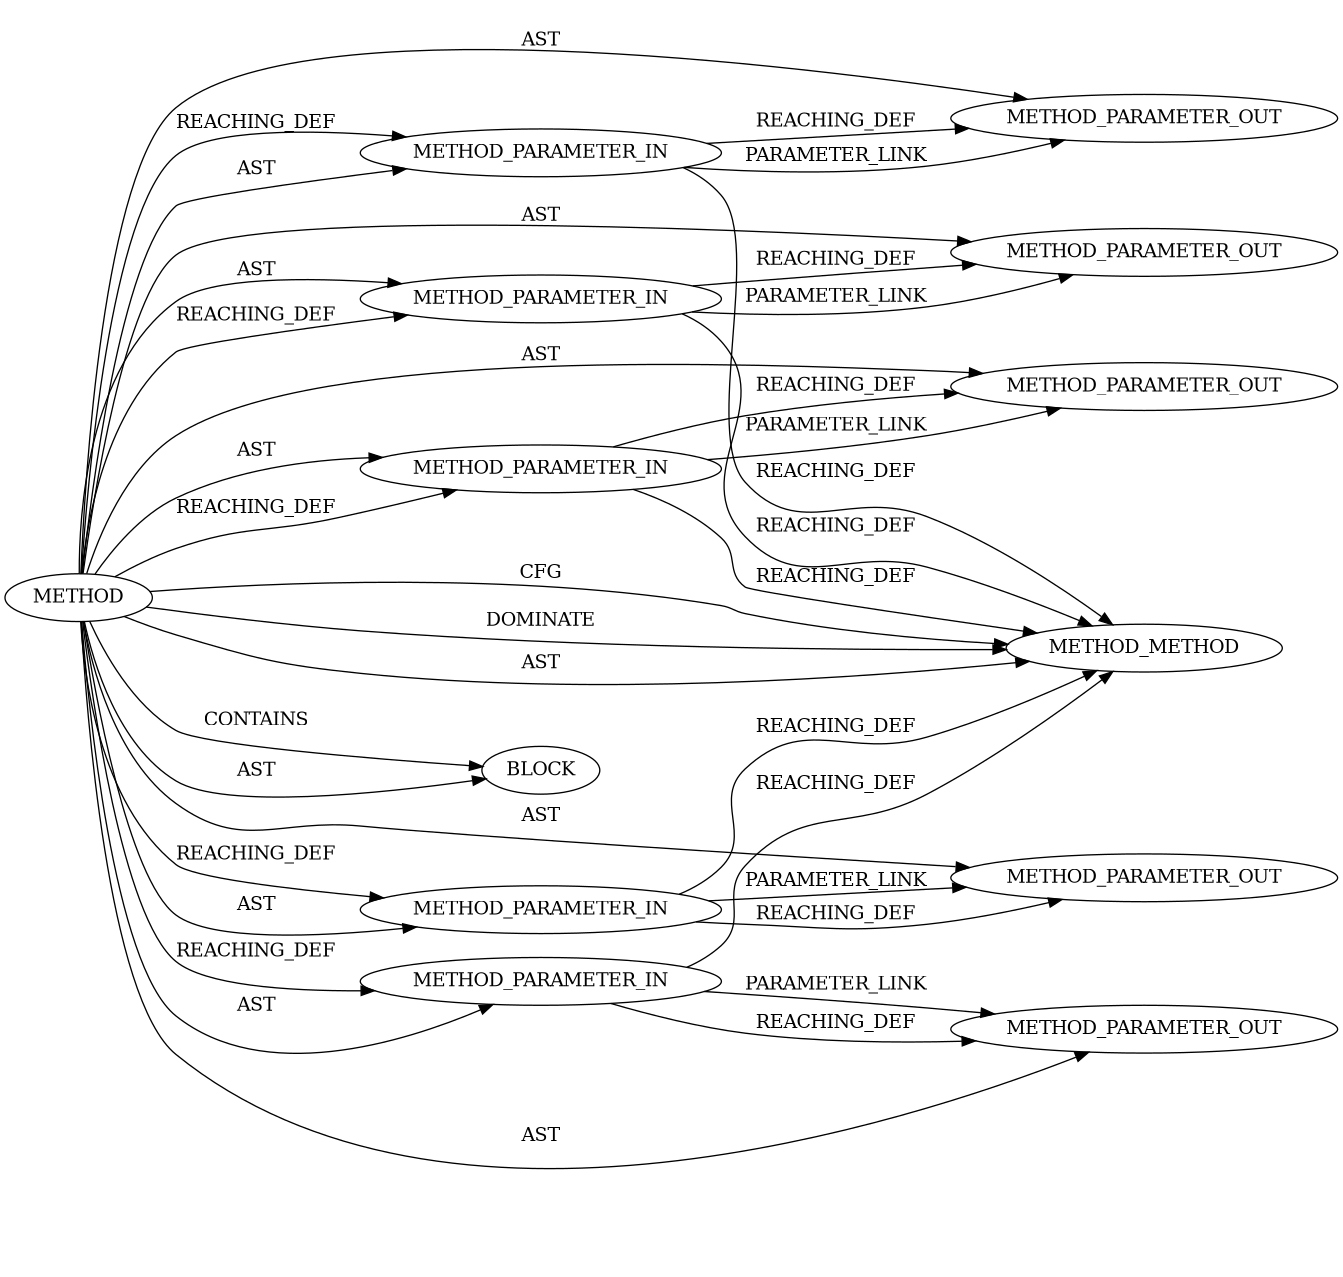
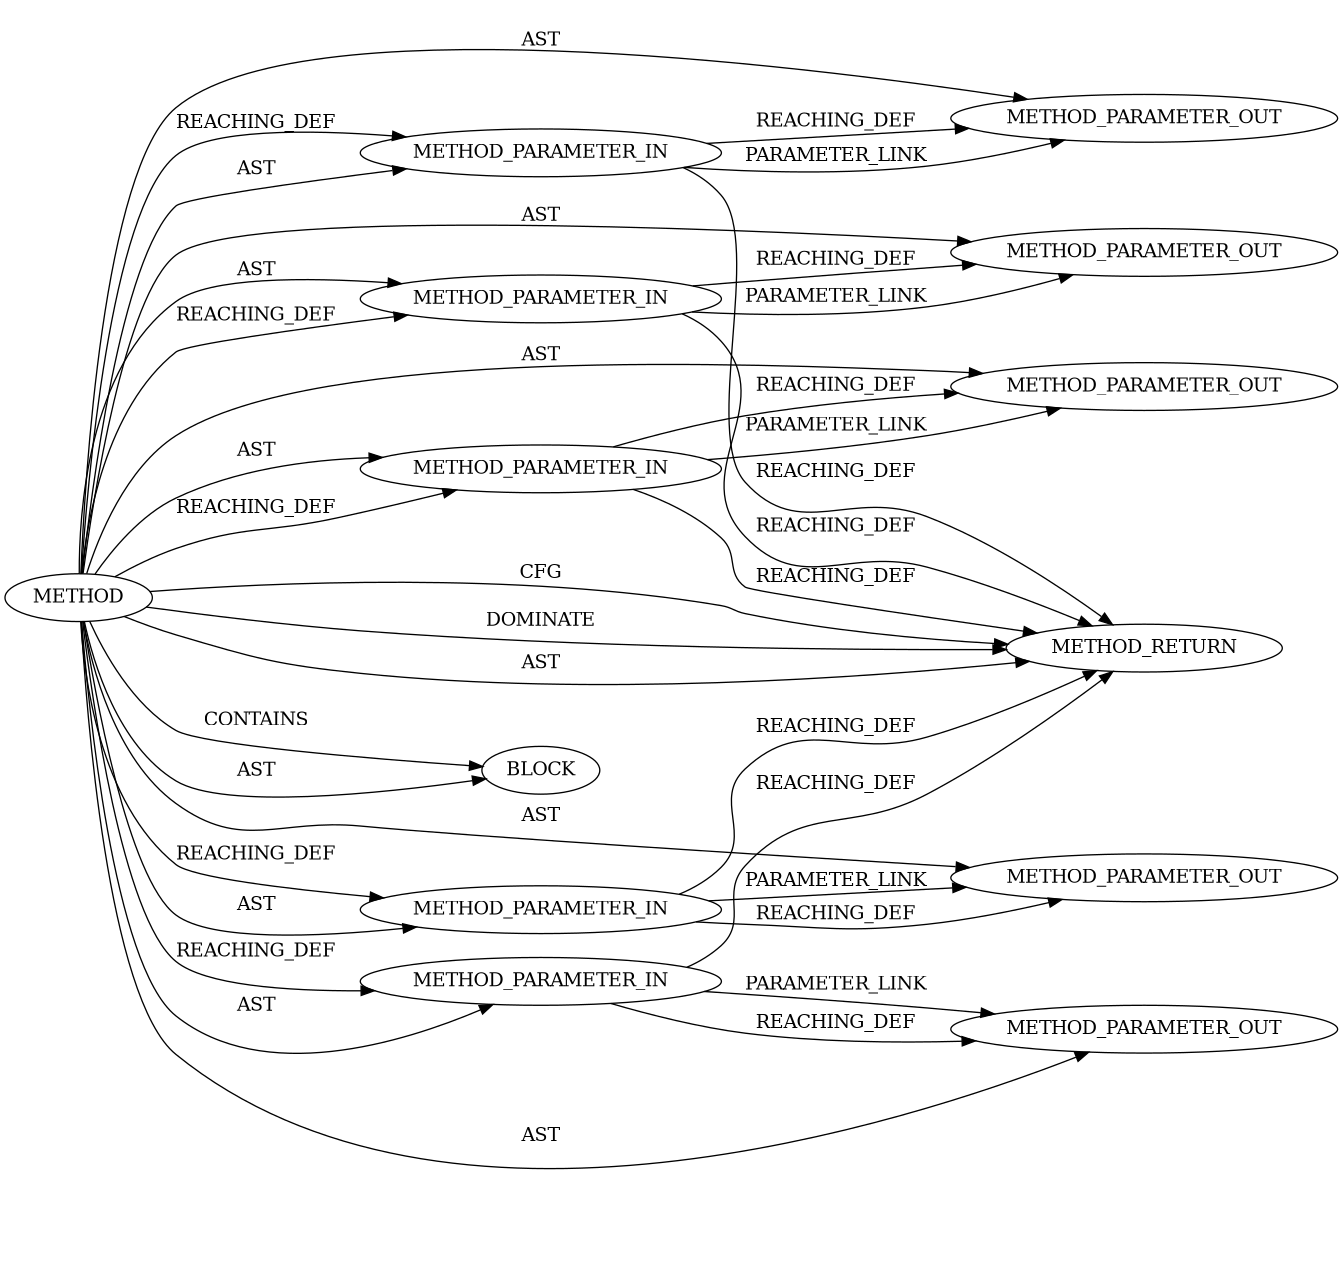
(1144, 648) -> (1144, 648)
